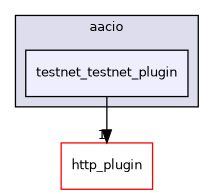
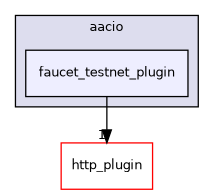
(107, 73) -> (107, 73)
